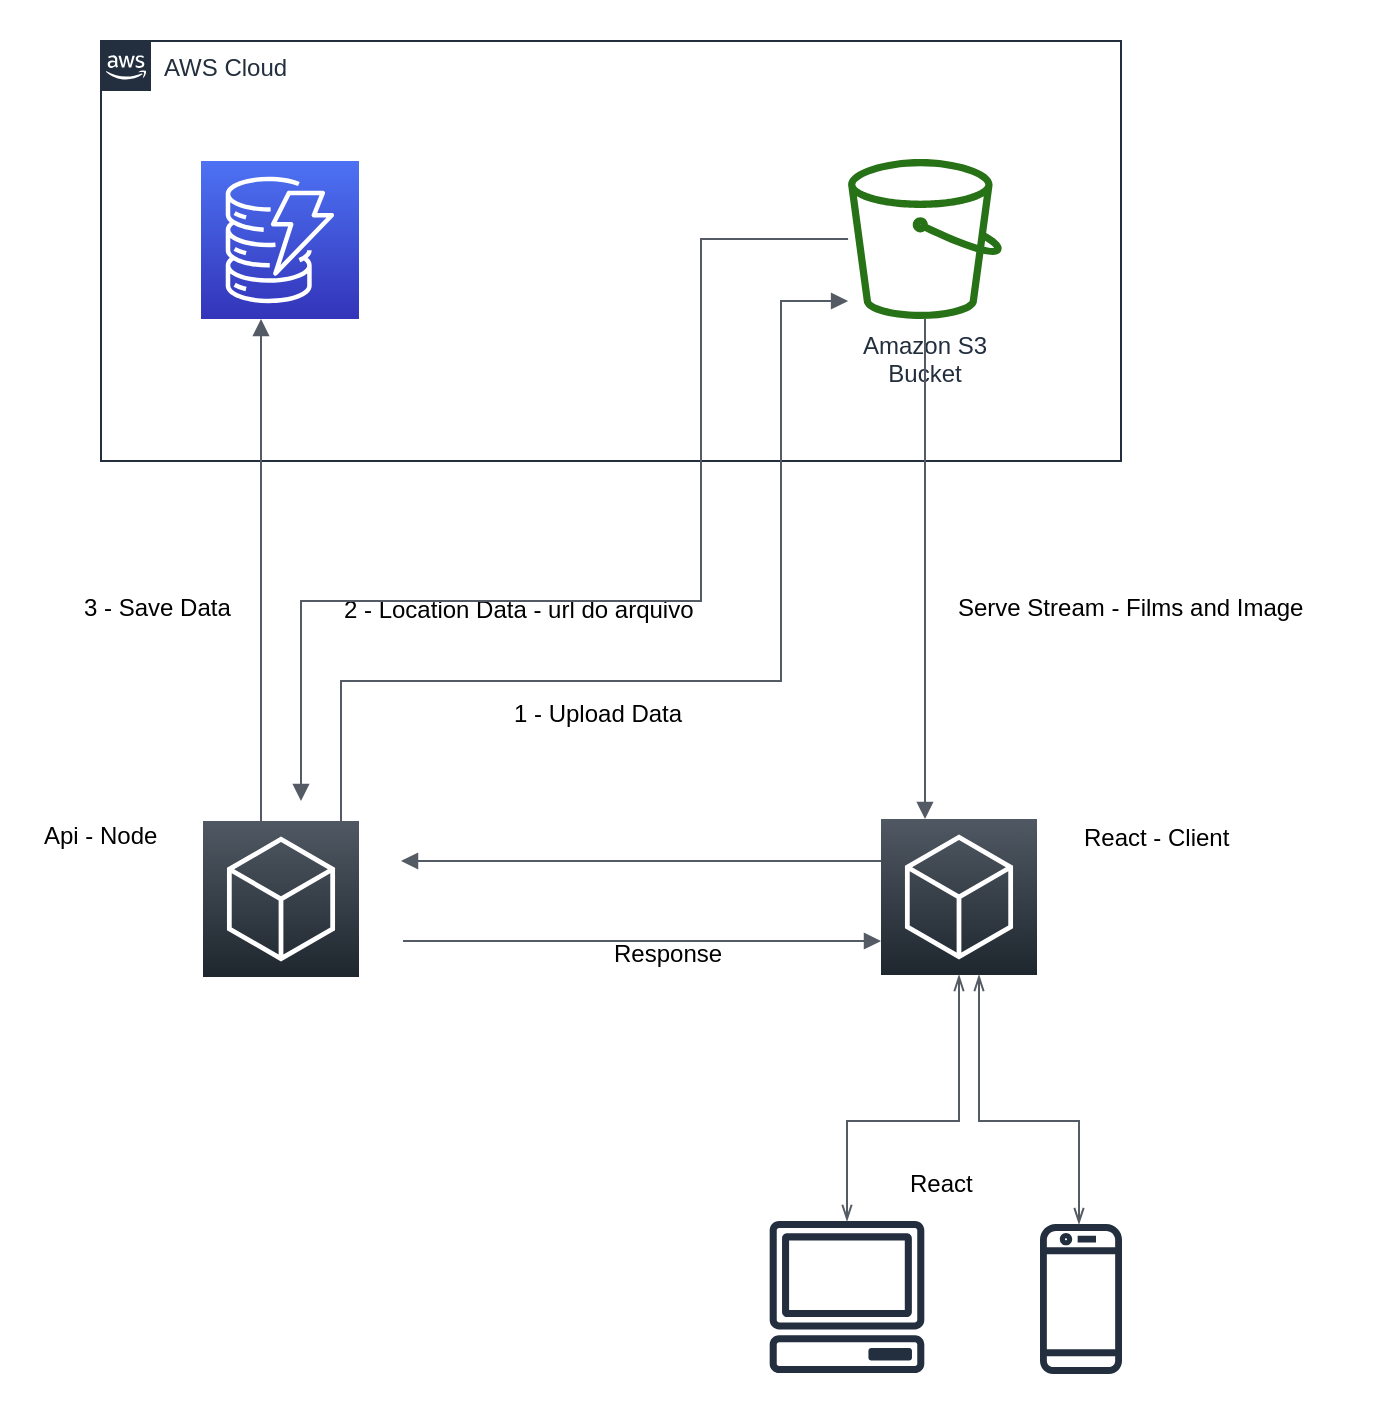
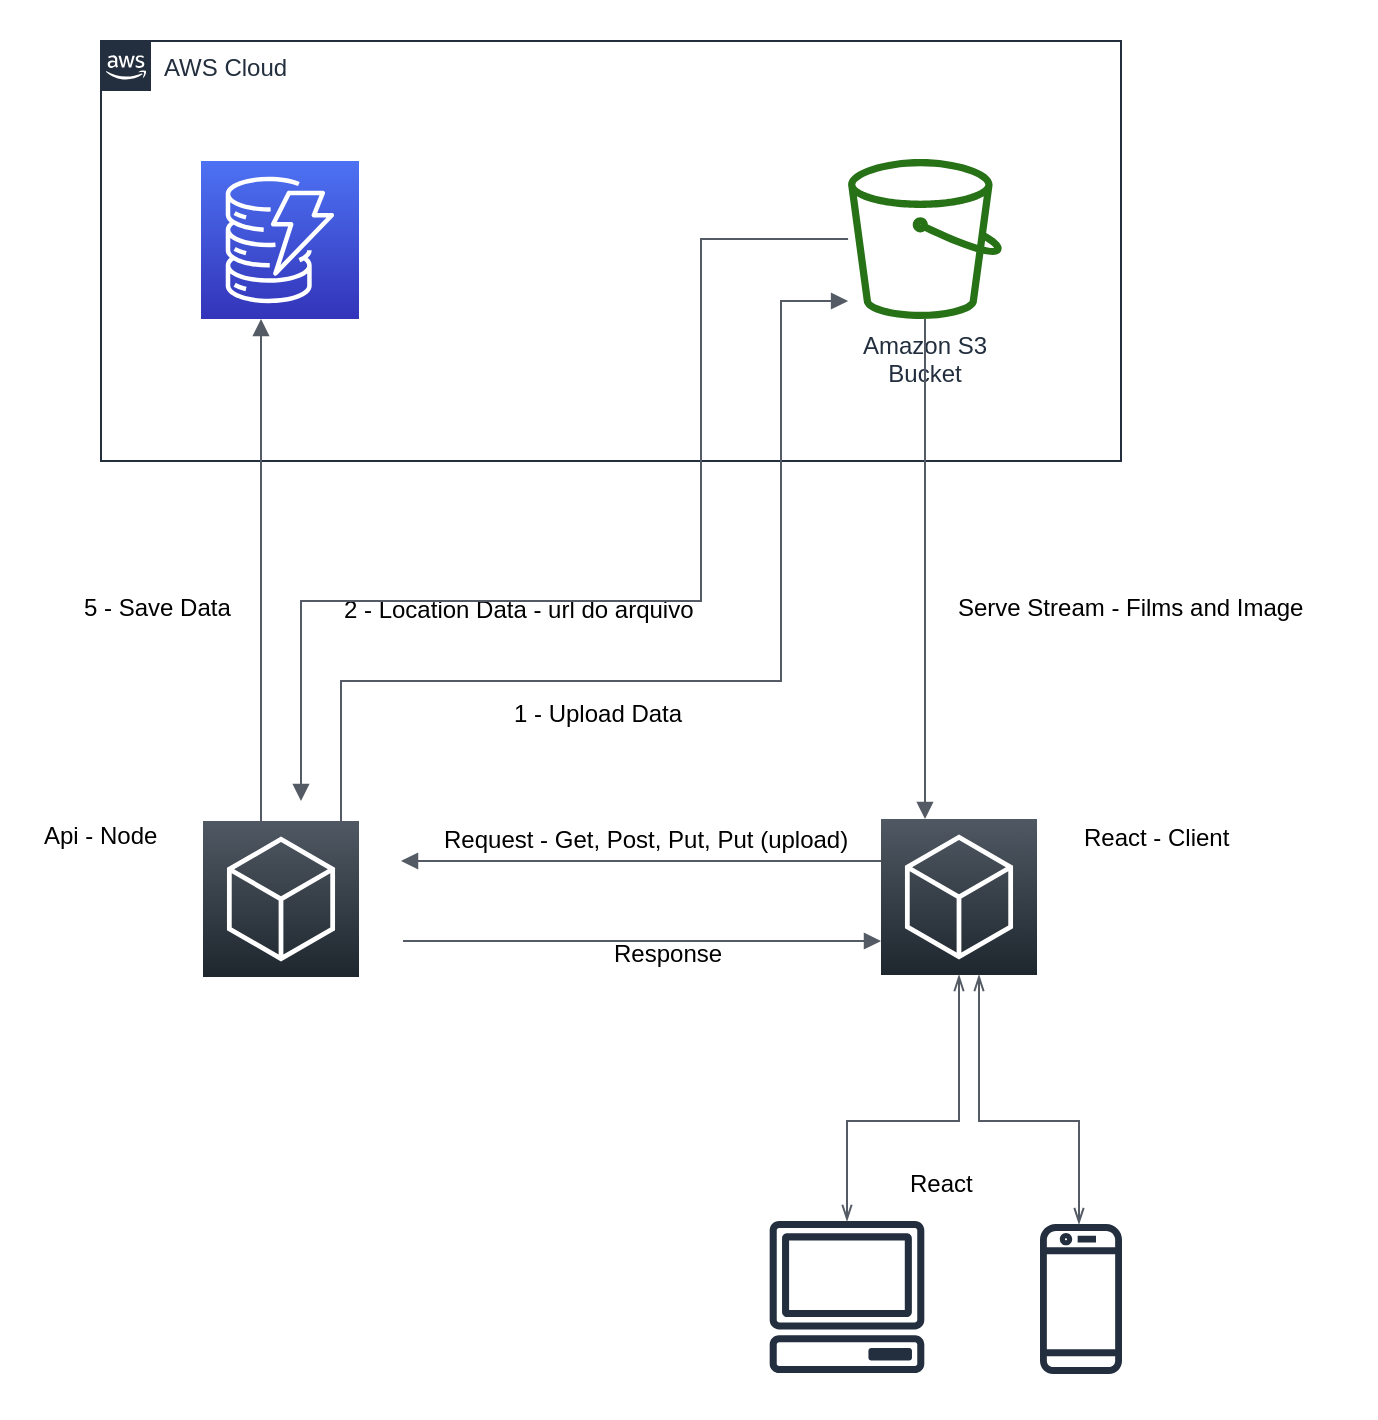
(163, 609) -> (163, 609)
none -> (661, 841)
